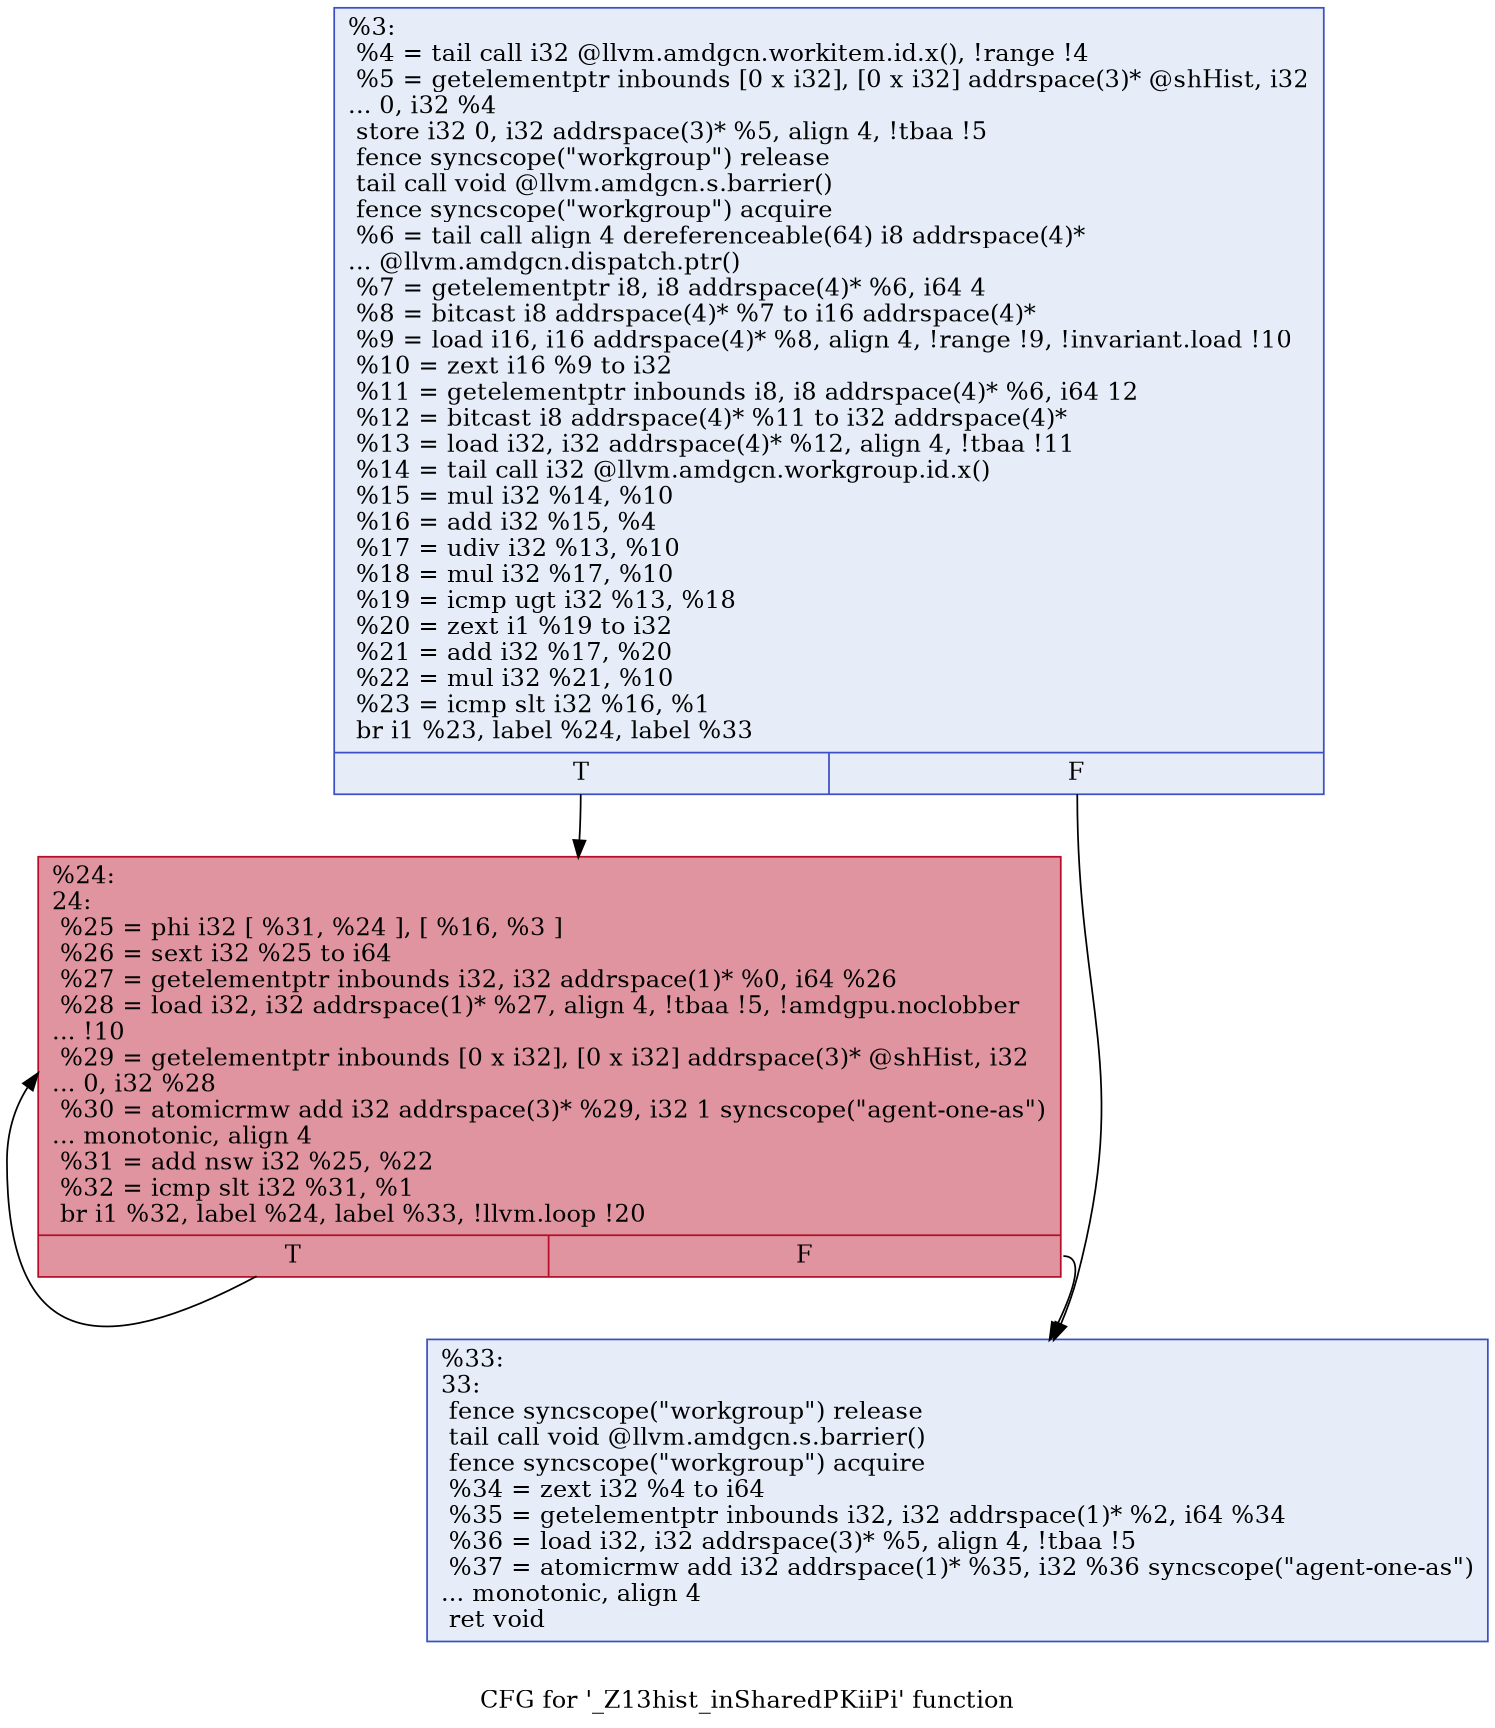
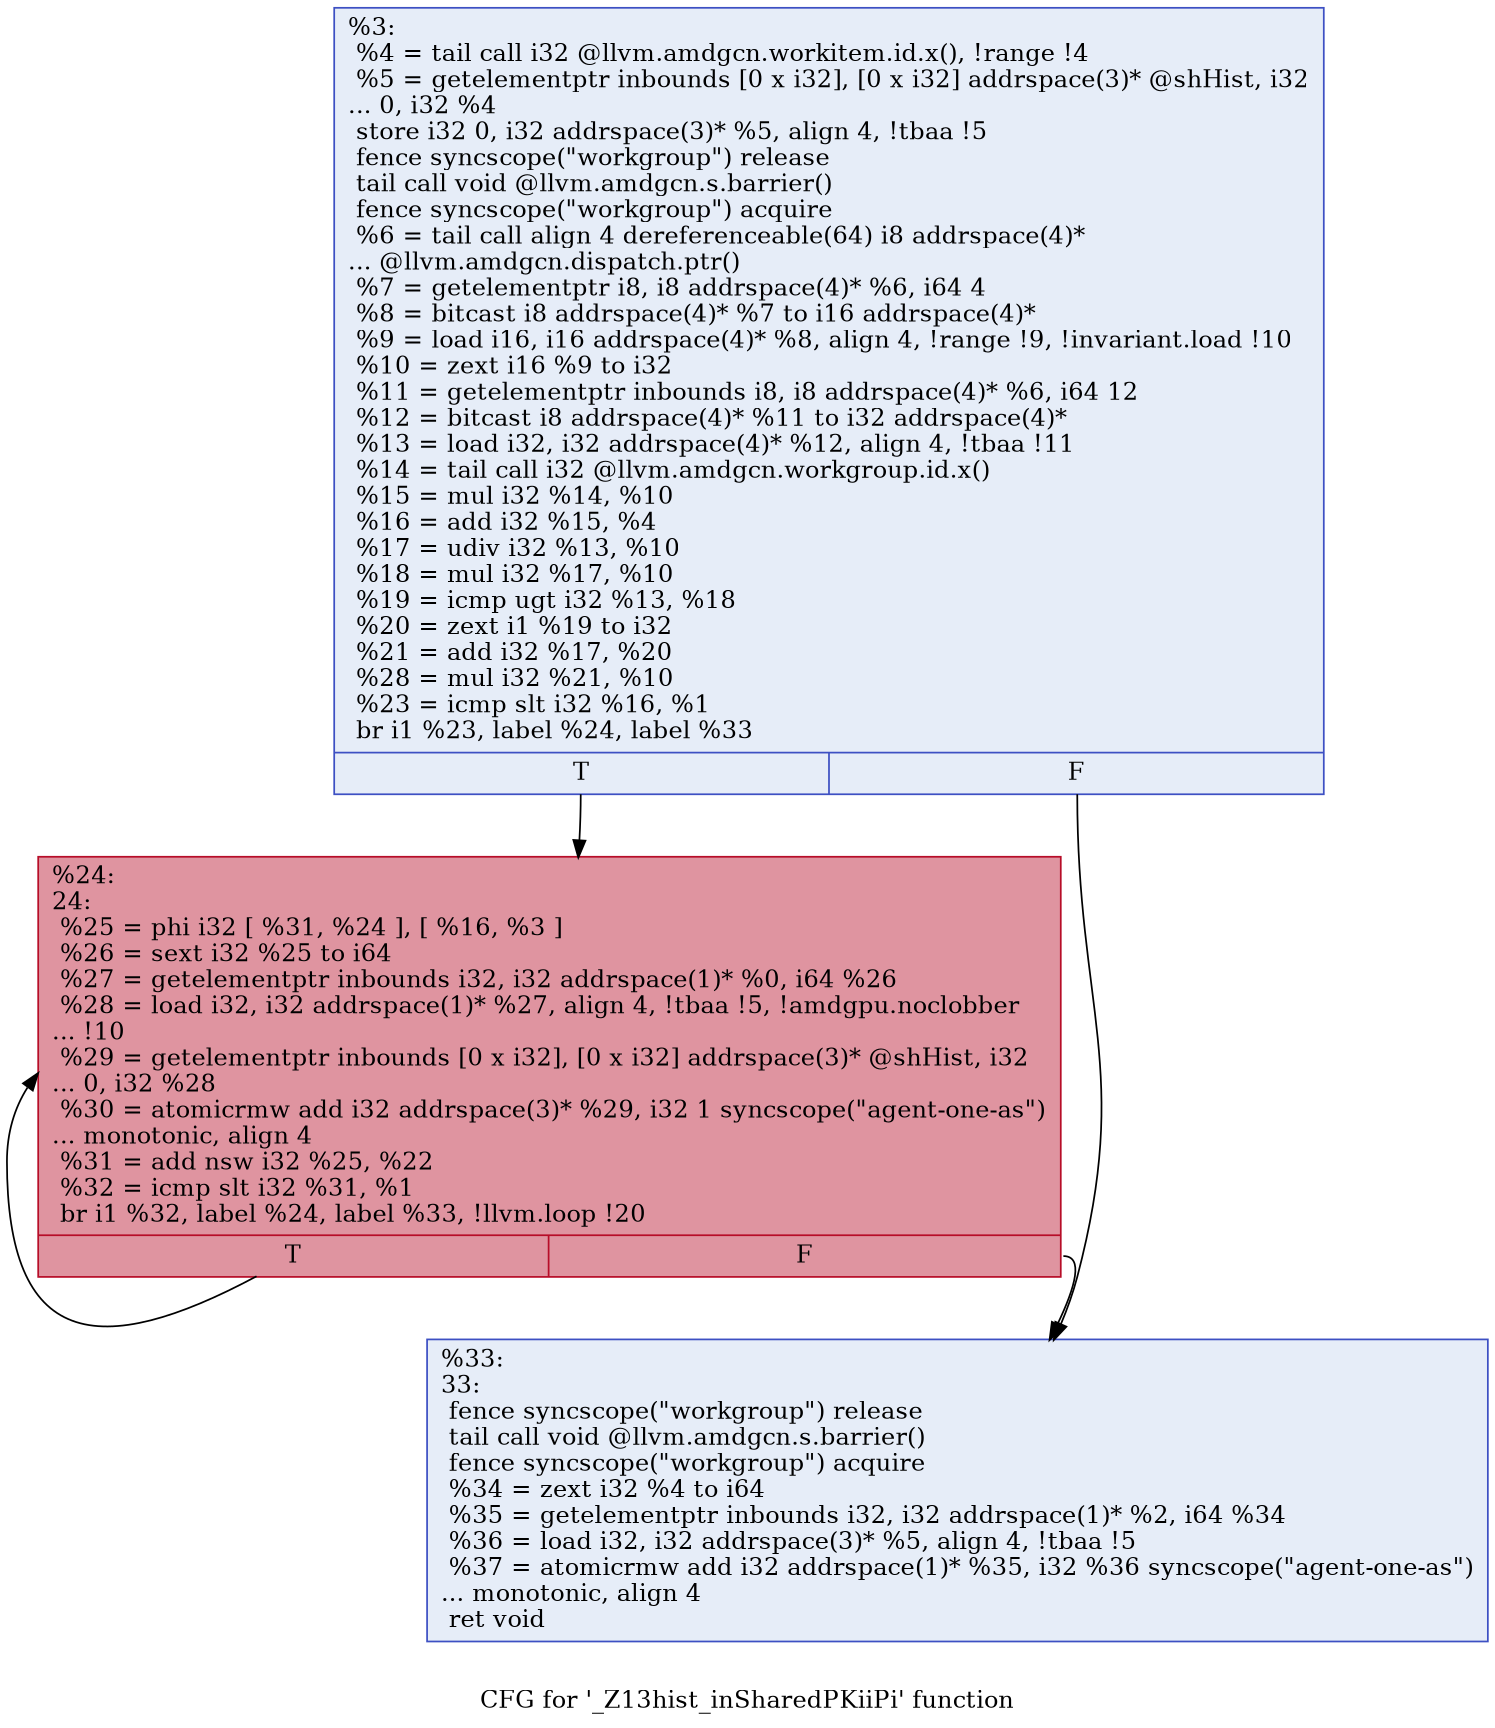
(511, 679) -> (511, 679)
